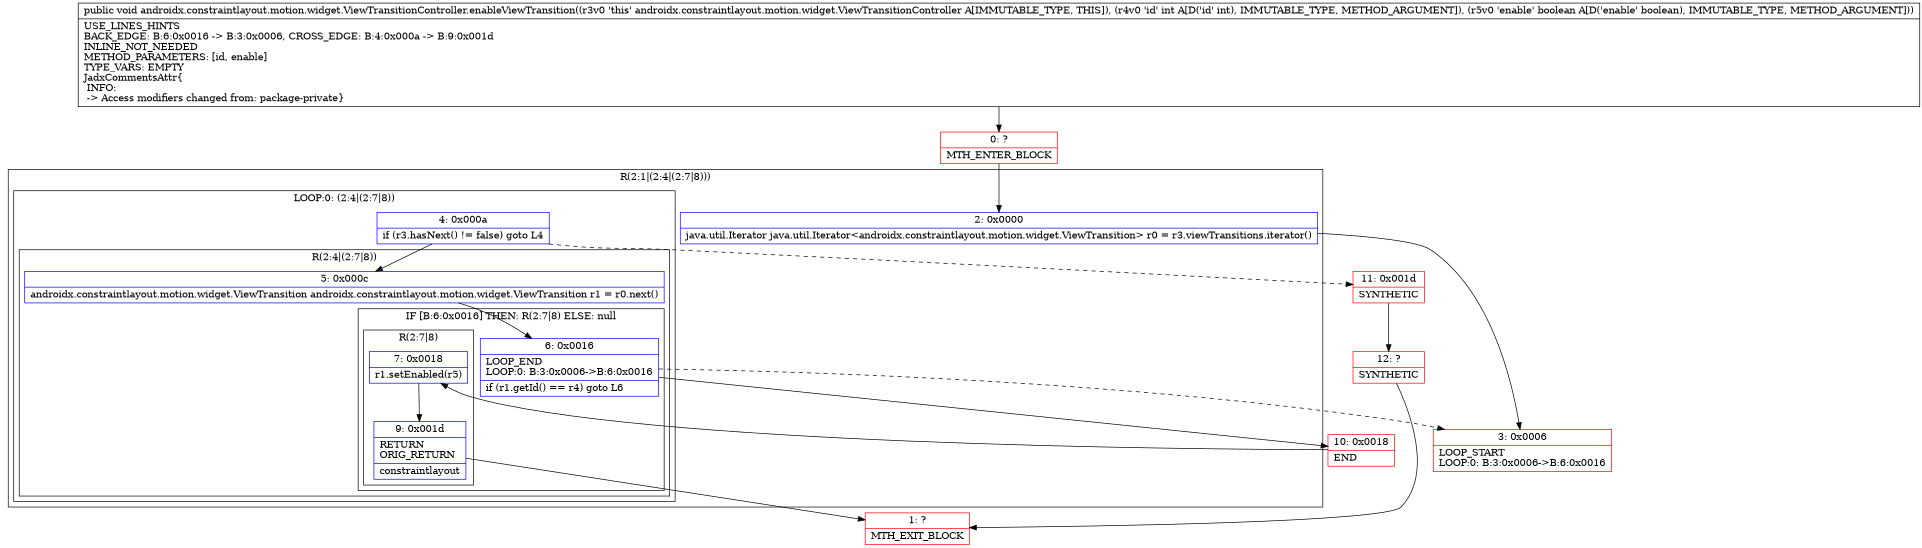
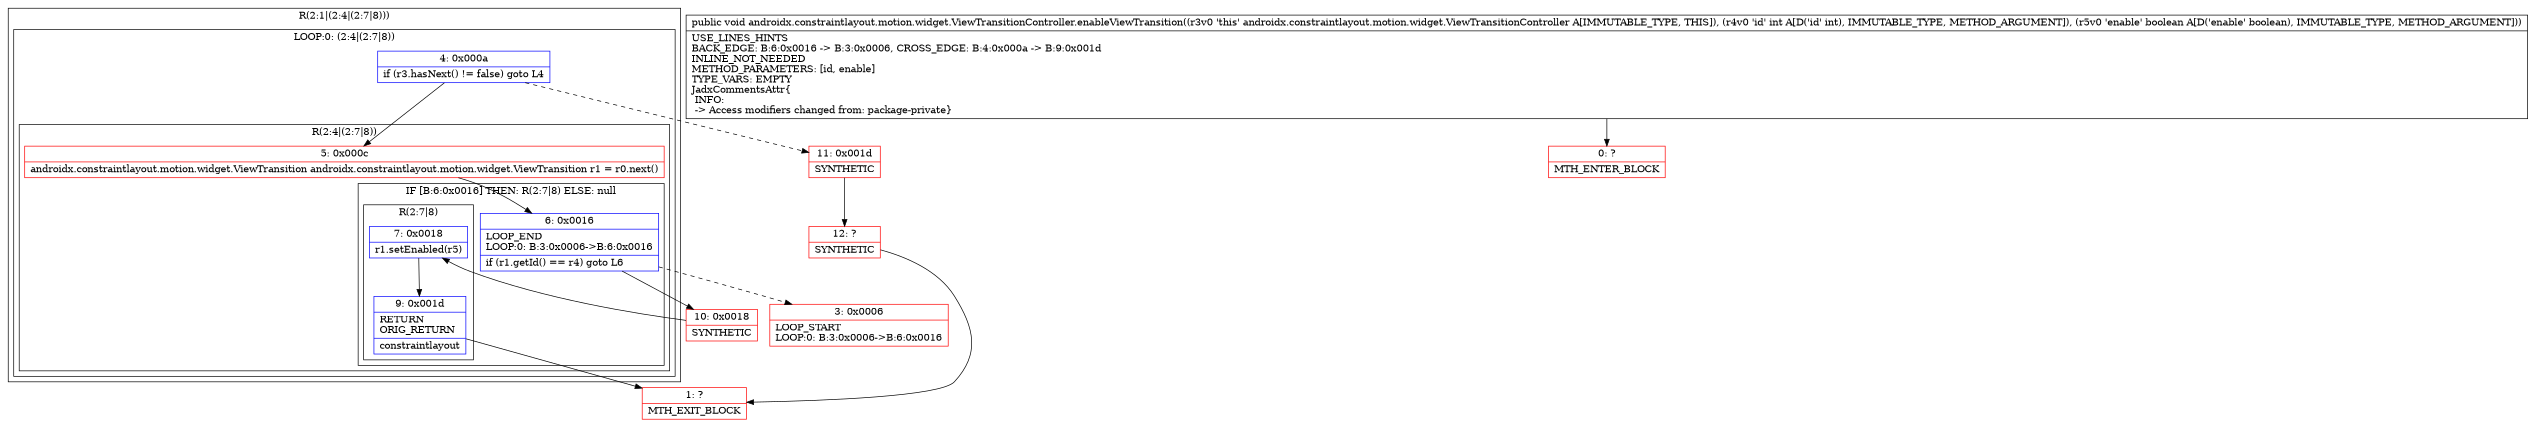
(999, 228) -> none
(344, 287) -> (344, 162)
(1345, 458) -> (722, 333)
